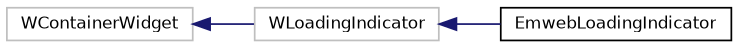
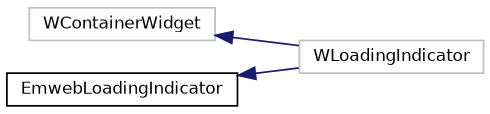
(479, 24) -> (277, 71)
